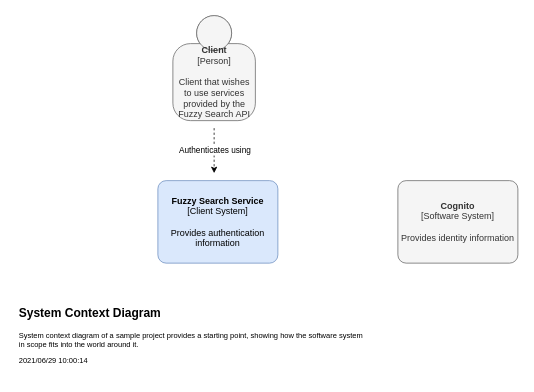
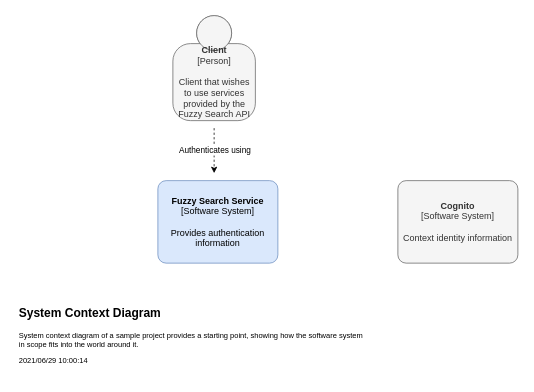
(218, 222) -> (218, 222)
(458, 222) -> (458, 222)
